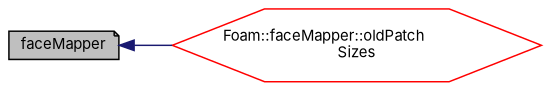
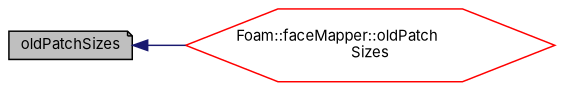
(64, 45) -> (71, 45)
